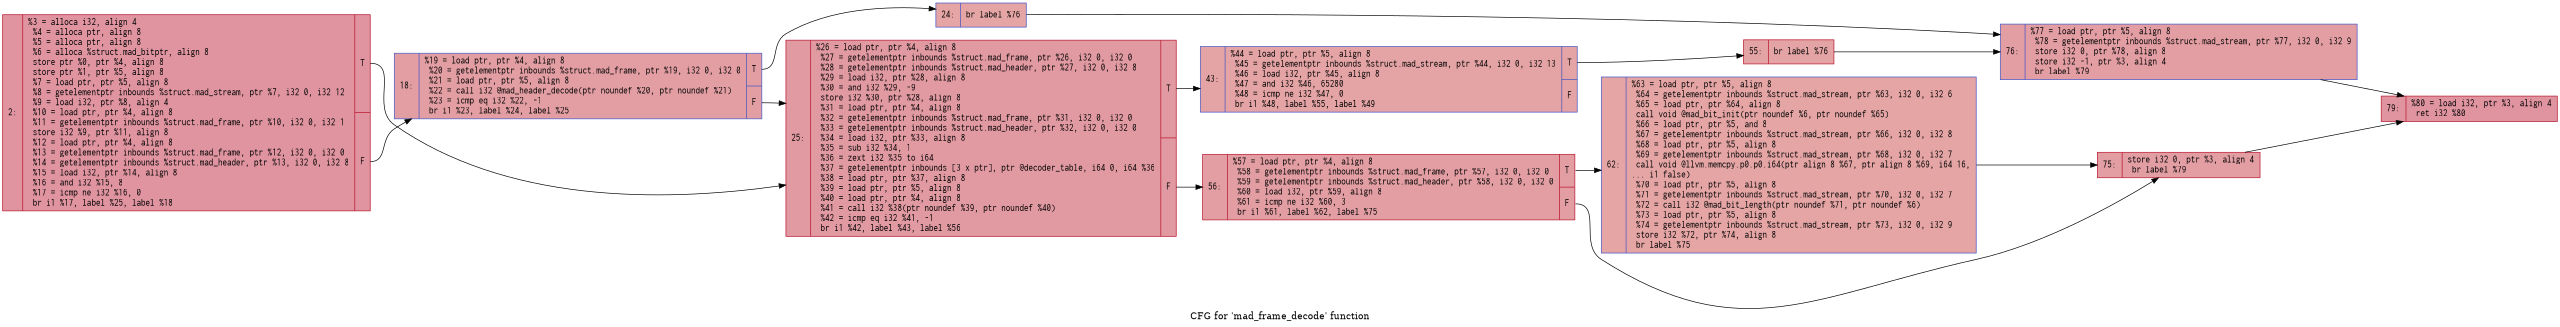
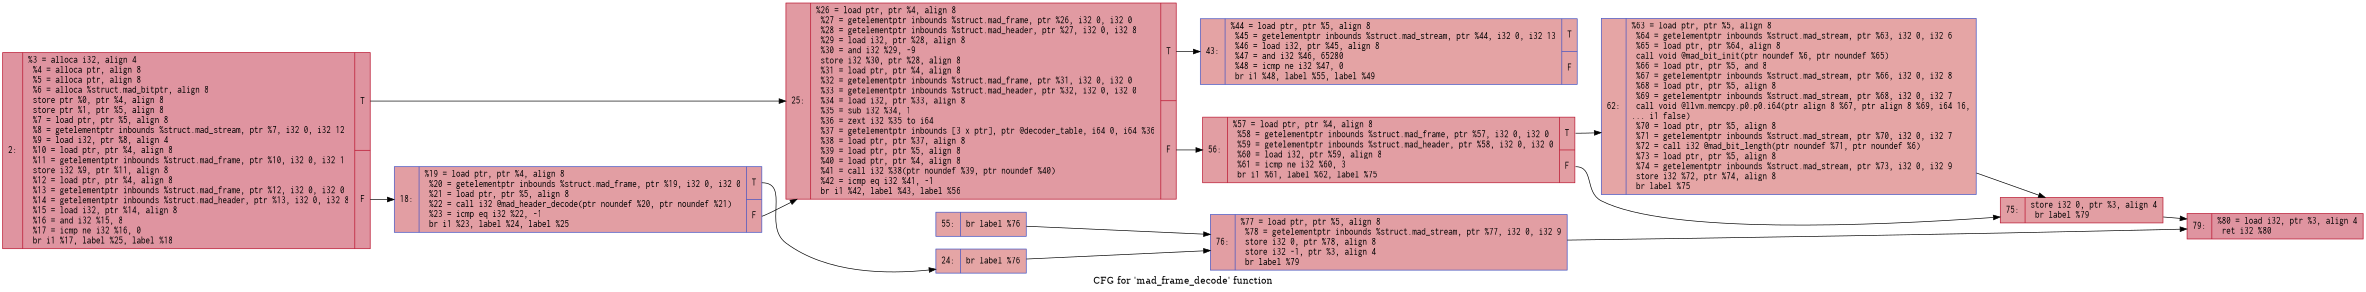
(1789, 52) -> (981, 224)
(1657, 61) -> none
